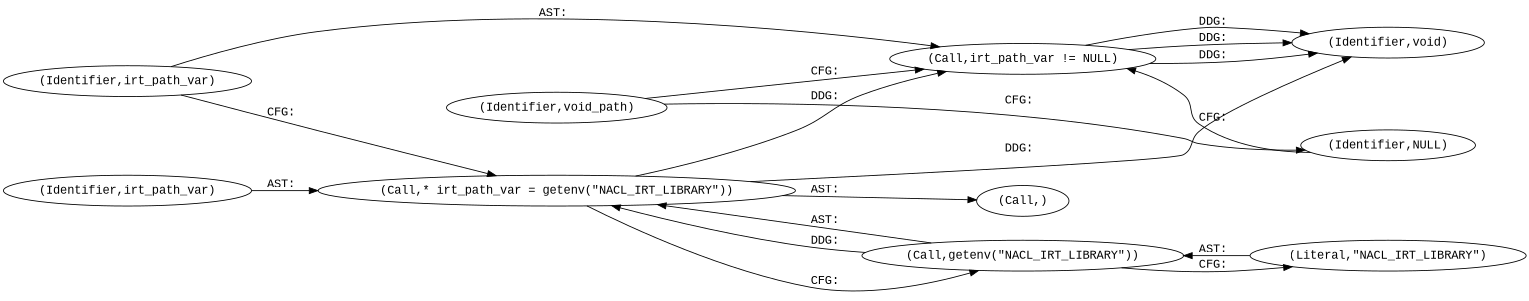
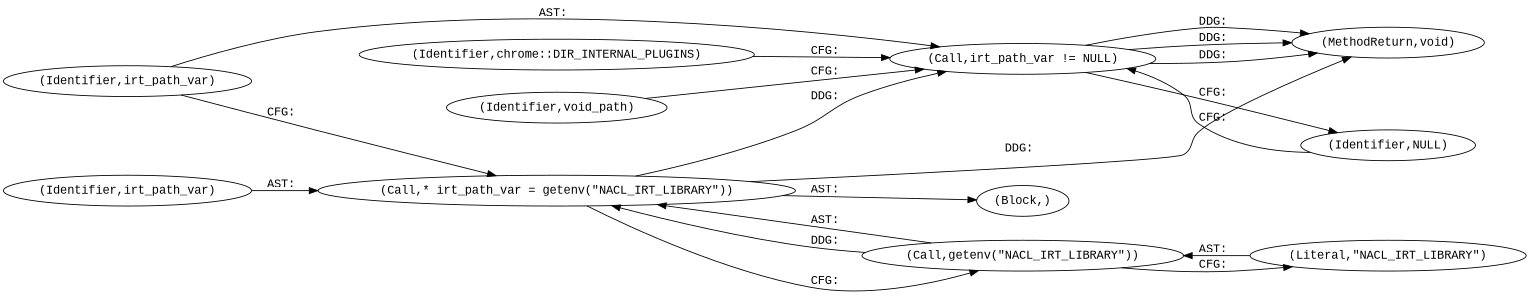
(1388, 43) -> (1388, 43)
none -> (557, 55)
(982, 113) -> (1208, 101)
(1023, 201) -> (1023, 201)
